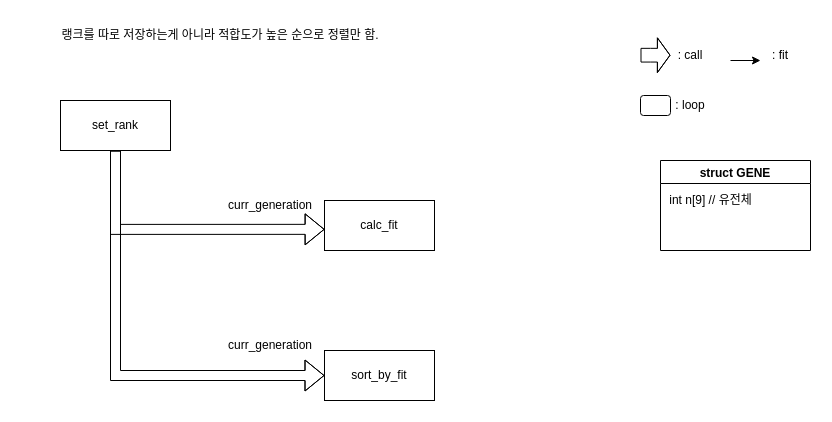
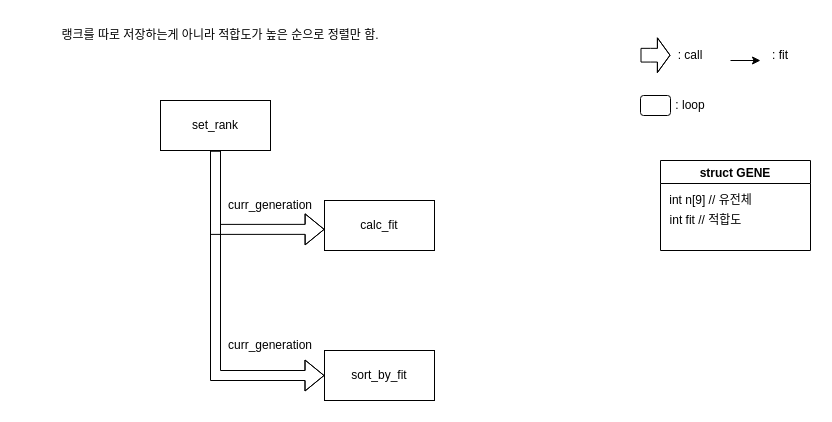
(116, 126) -> (216, 126)
none -> (706, 221)
